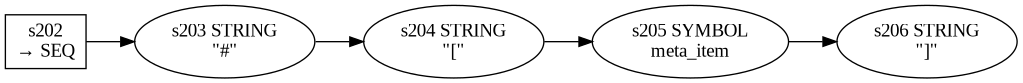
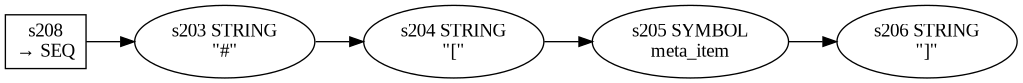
(46, 42) -> (46, 42)
